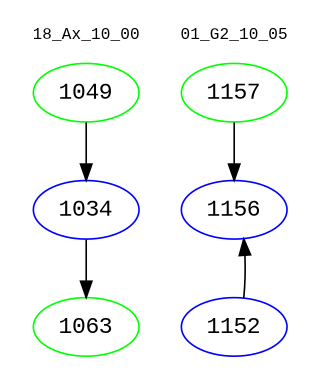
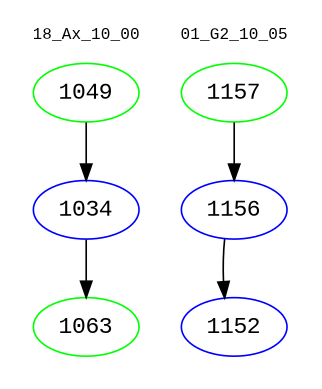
(245, 277) -> (223, 260)
